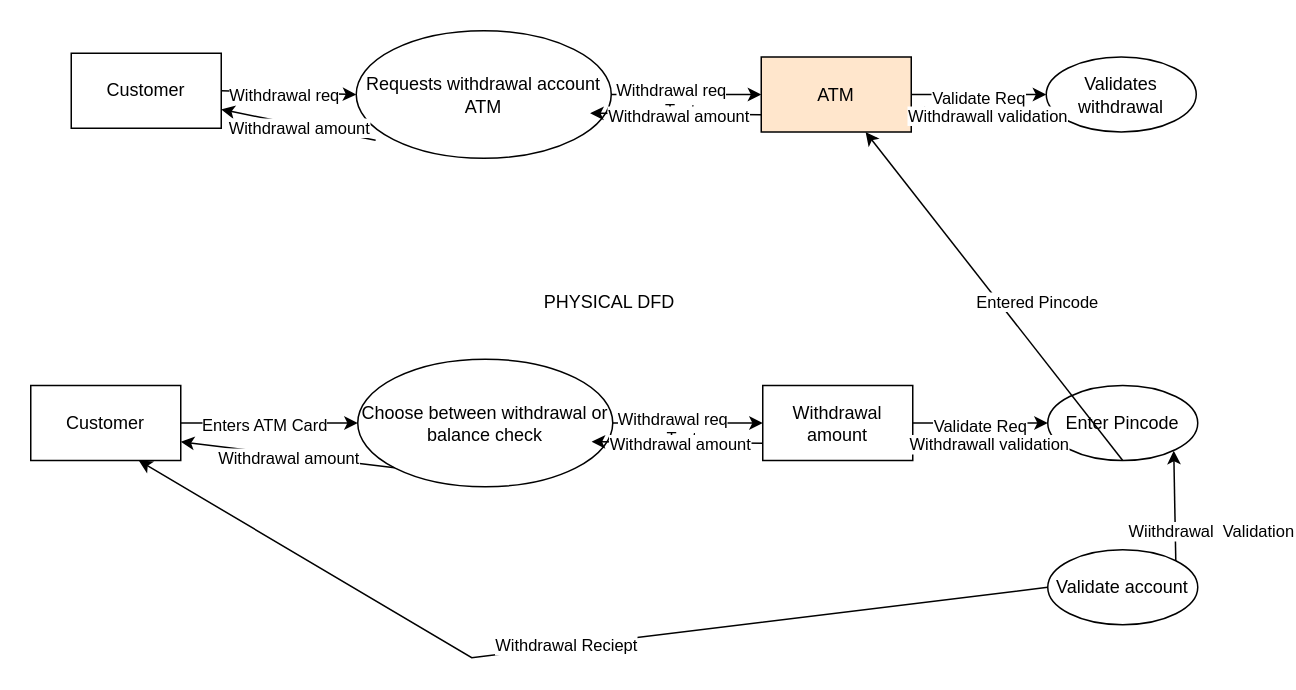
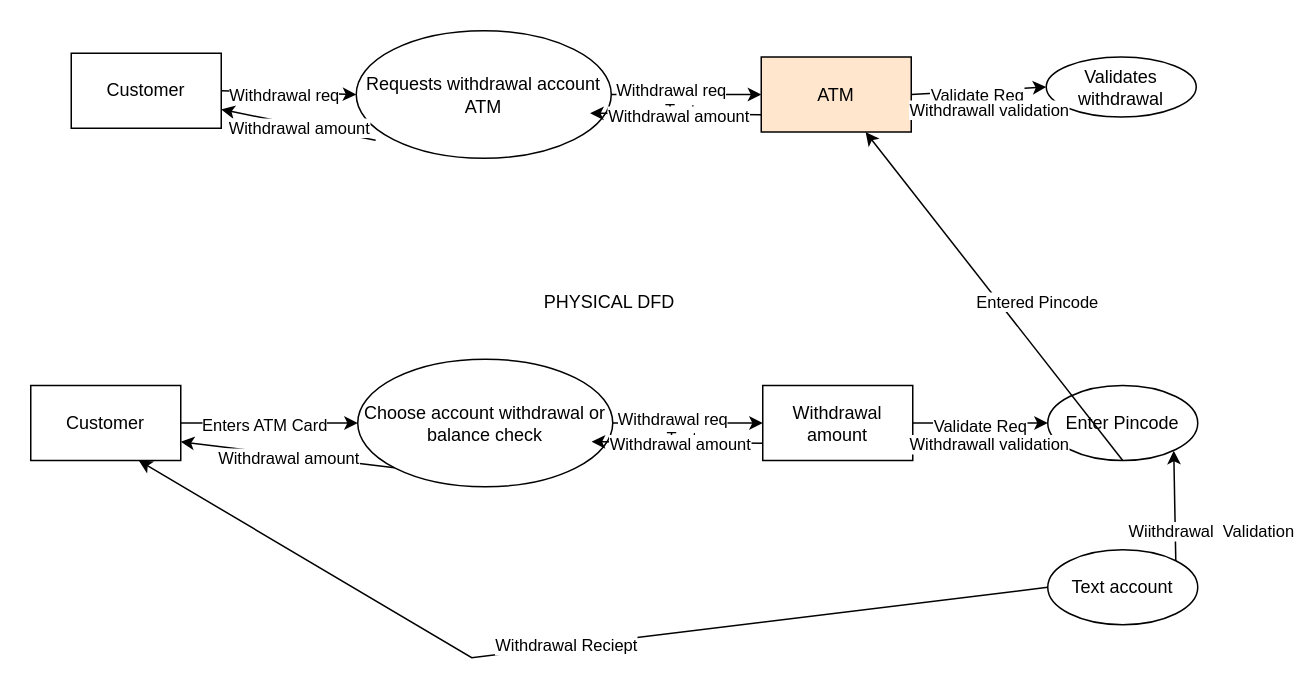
(1121, 95) -> (1121, 87)
(485, 424) -> (485, 424)
(1123, 587) -> (1123, 587)
